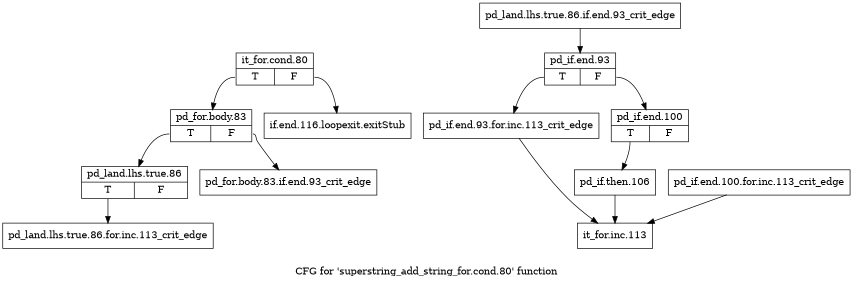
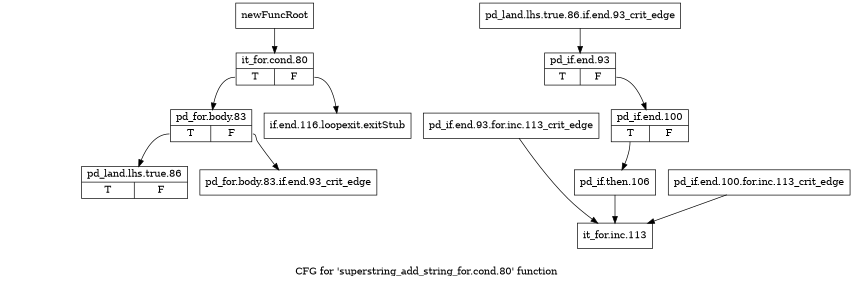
none -> (275, 16)
(526, 87) -> none
(108, 236) -> none
